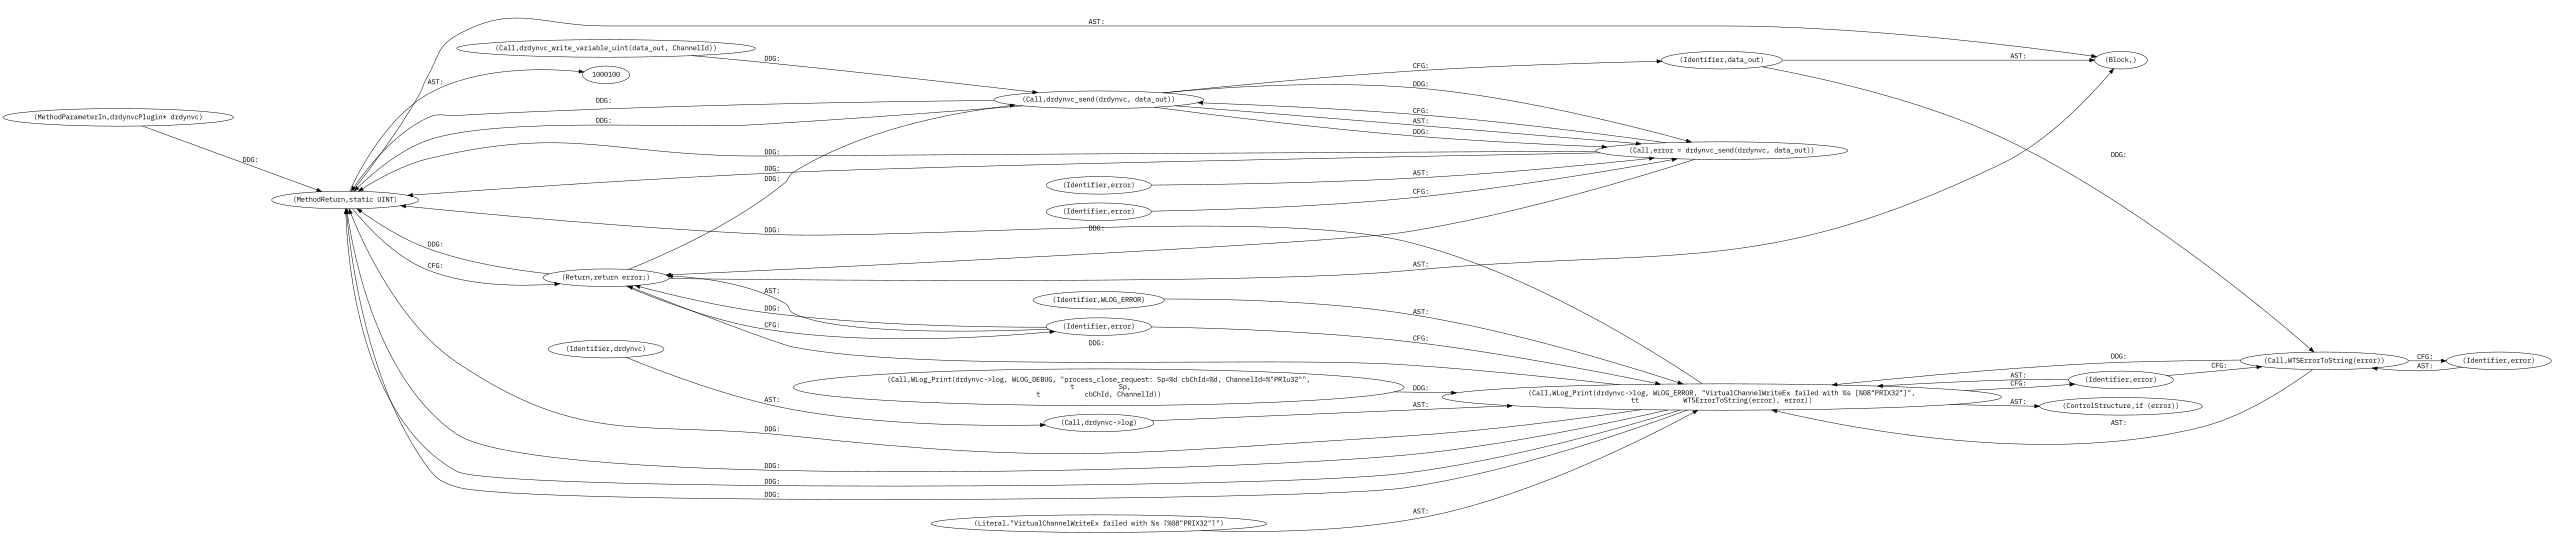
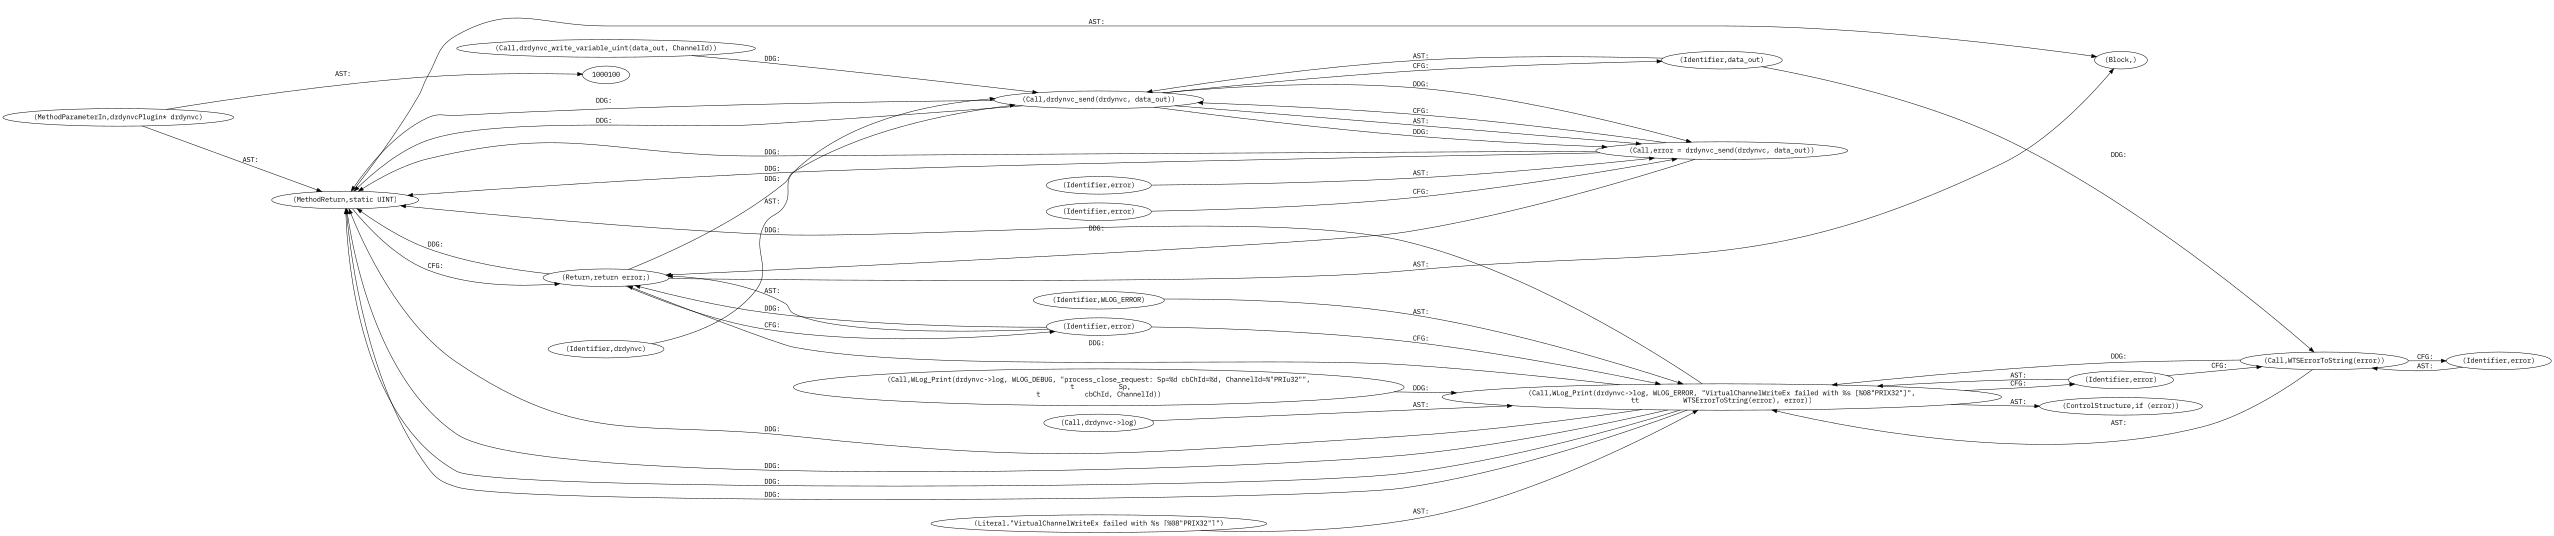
(1936, 60) -> (1407, 61)
(441, 88) -> (371, 82)
(253, 160) -> (253, 160)
(829, 415) -> (788, 189)
